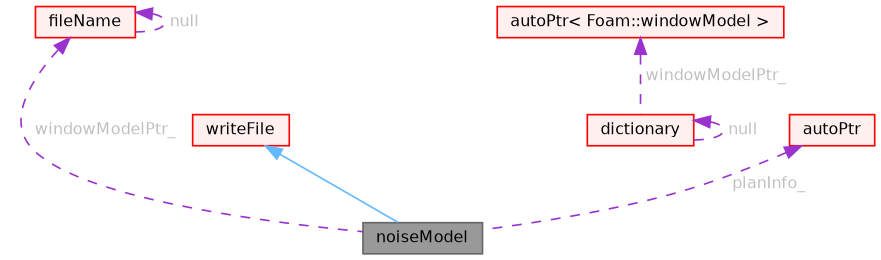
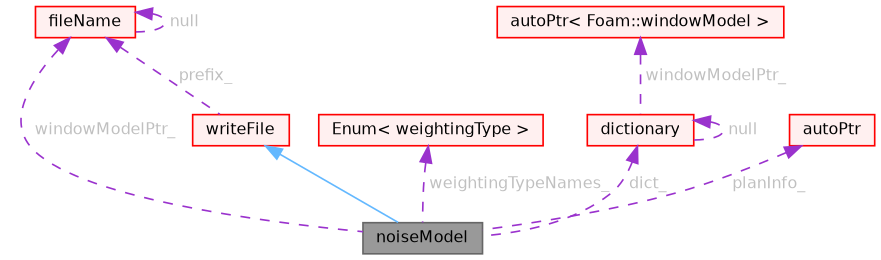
none -> (170, 81)
none -> (431, 130)
none -> (603, 199)
